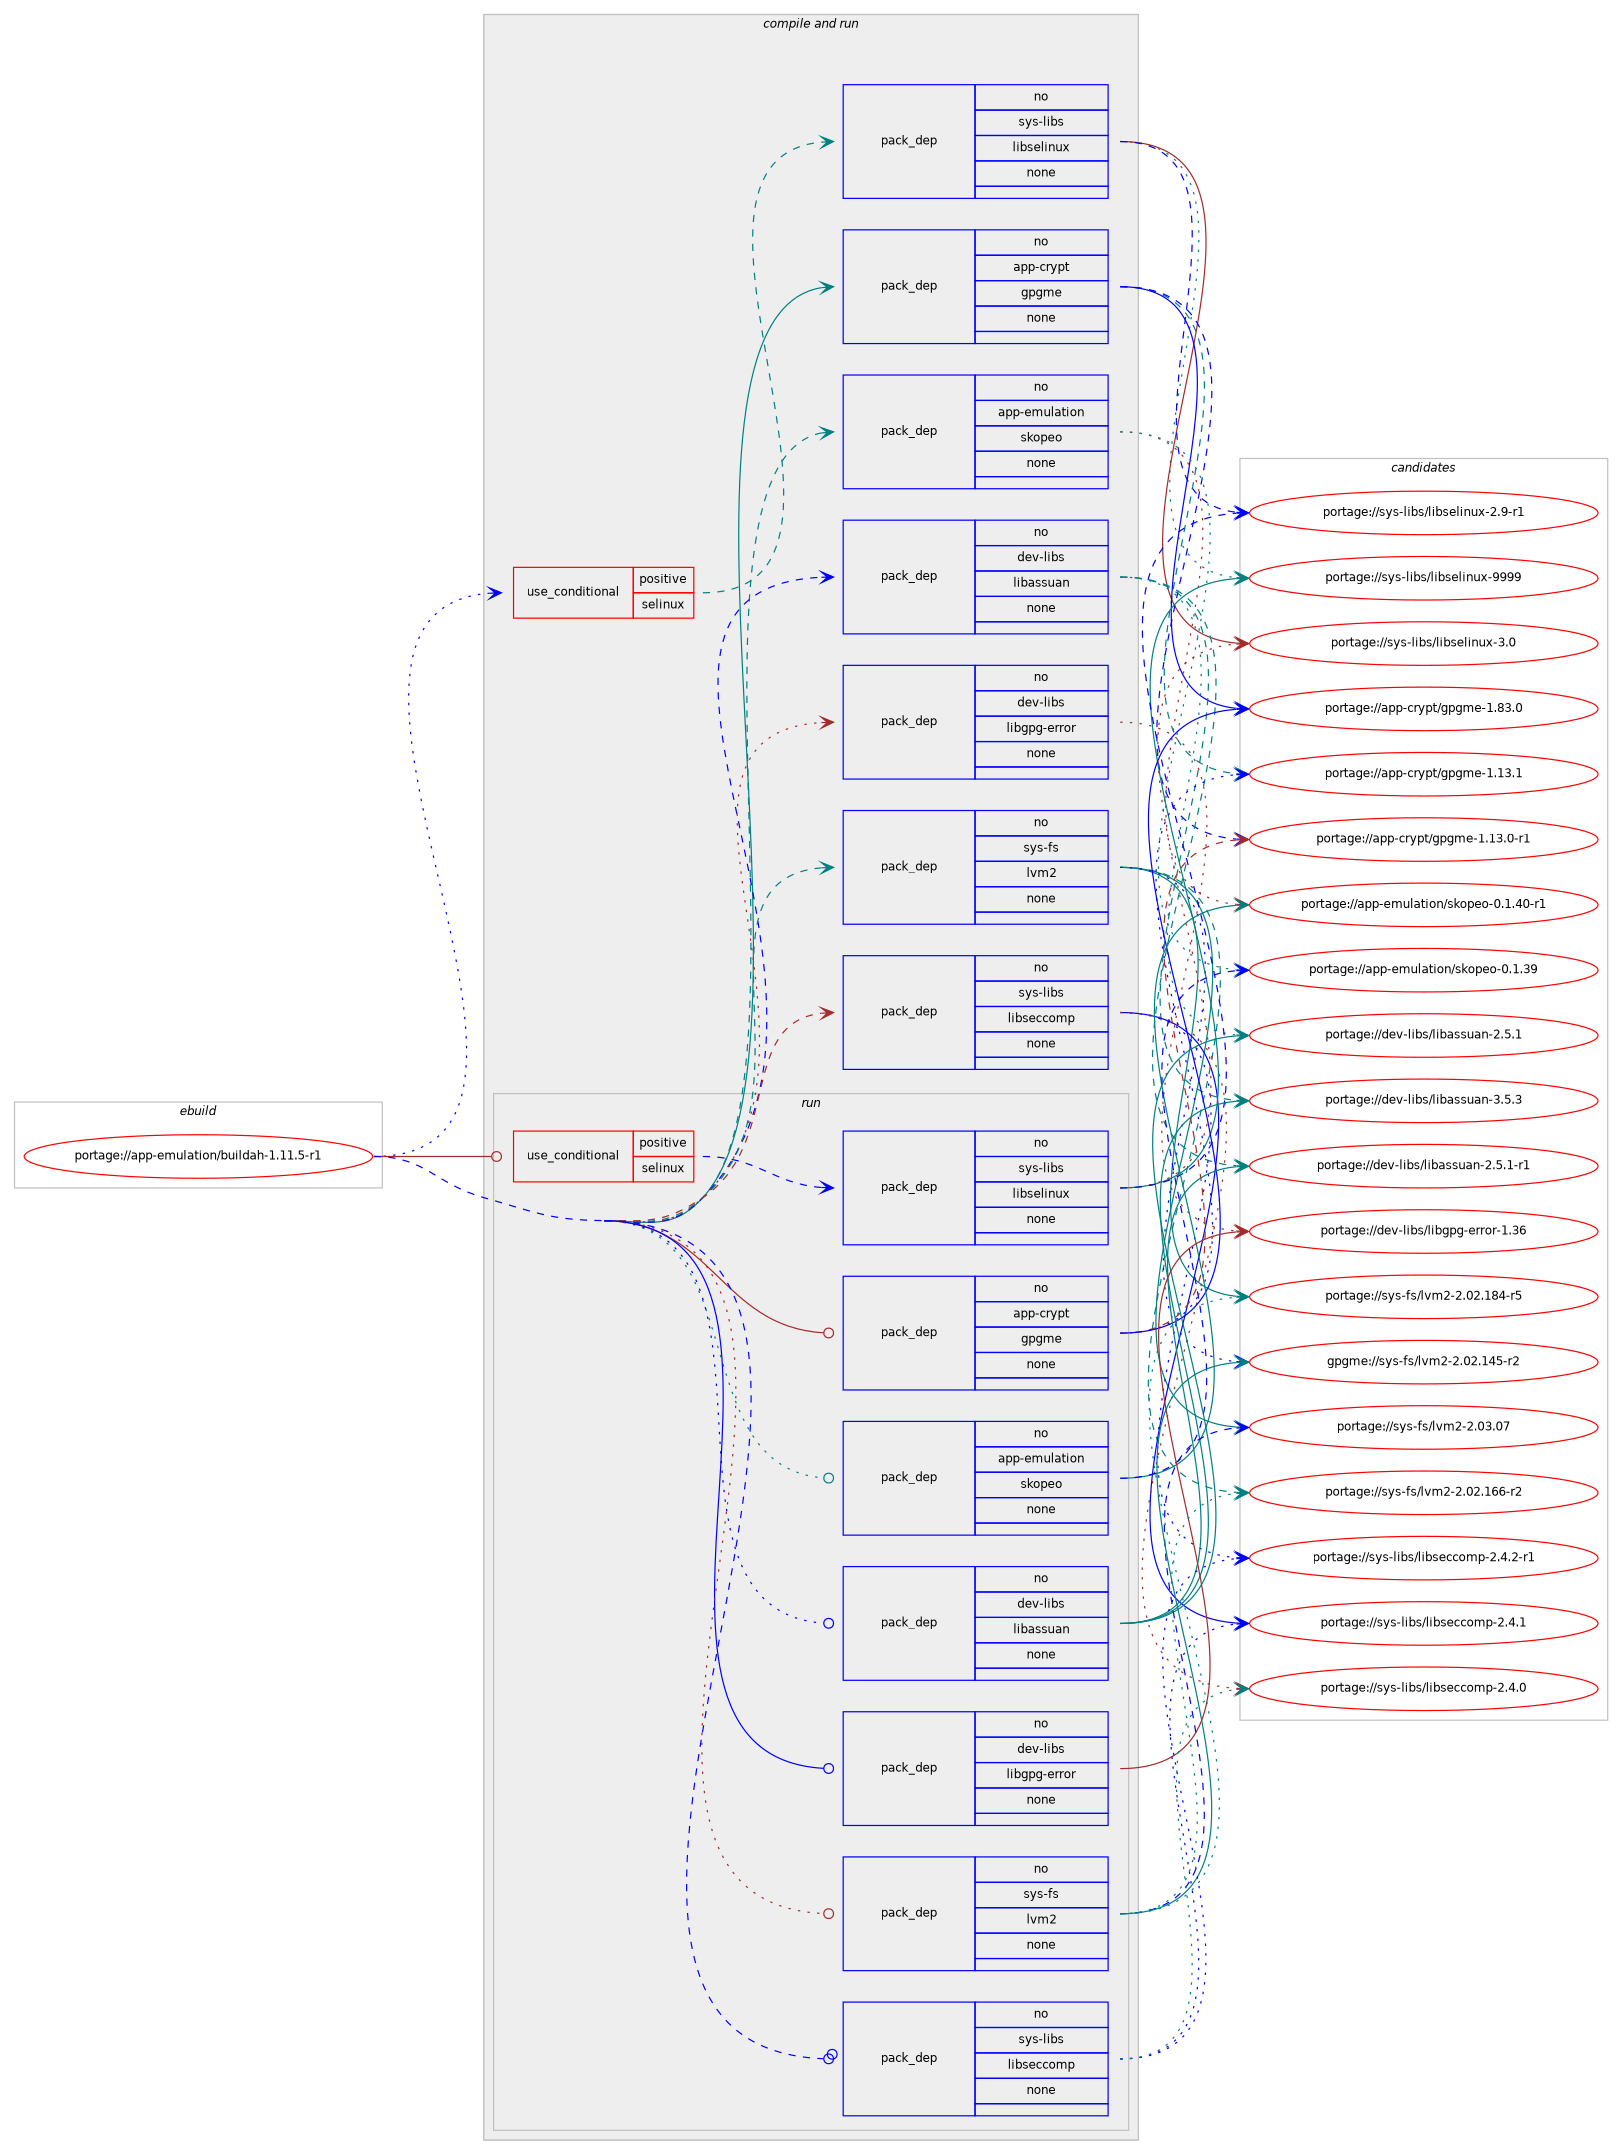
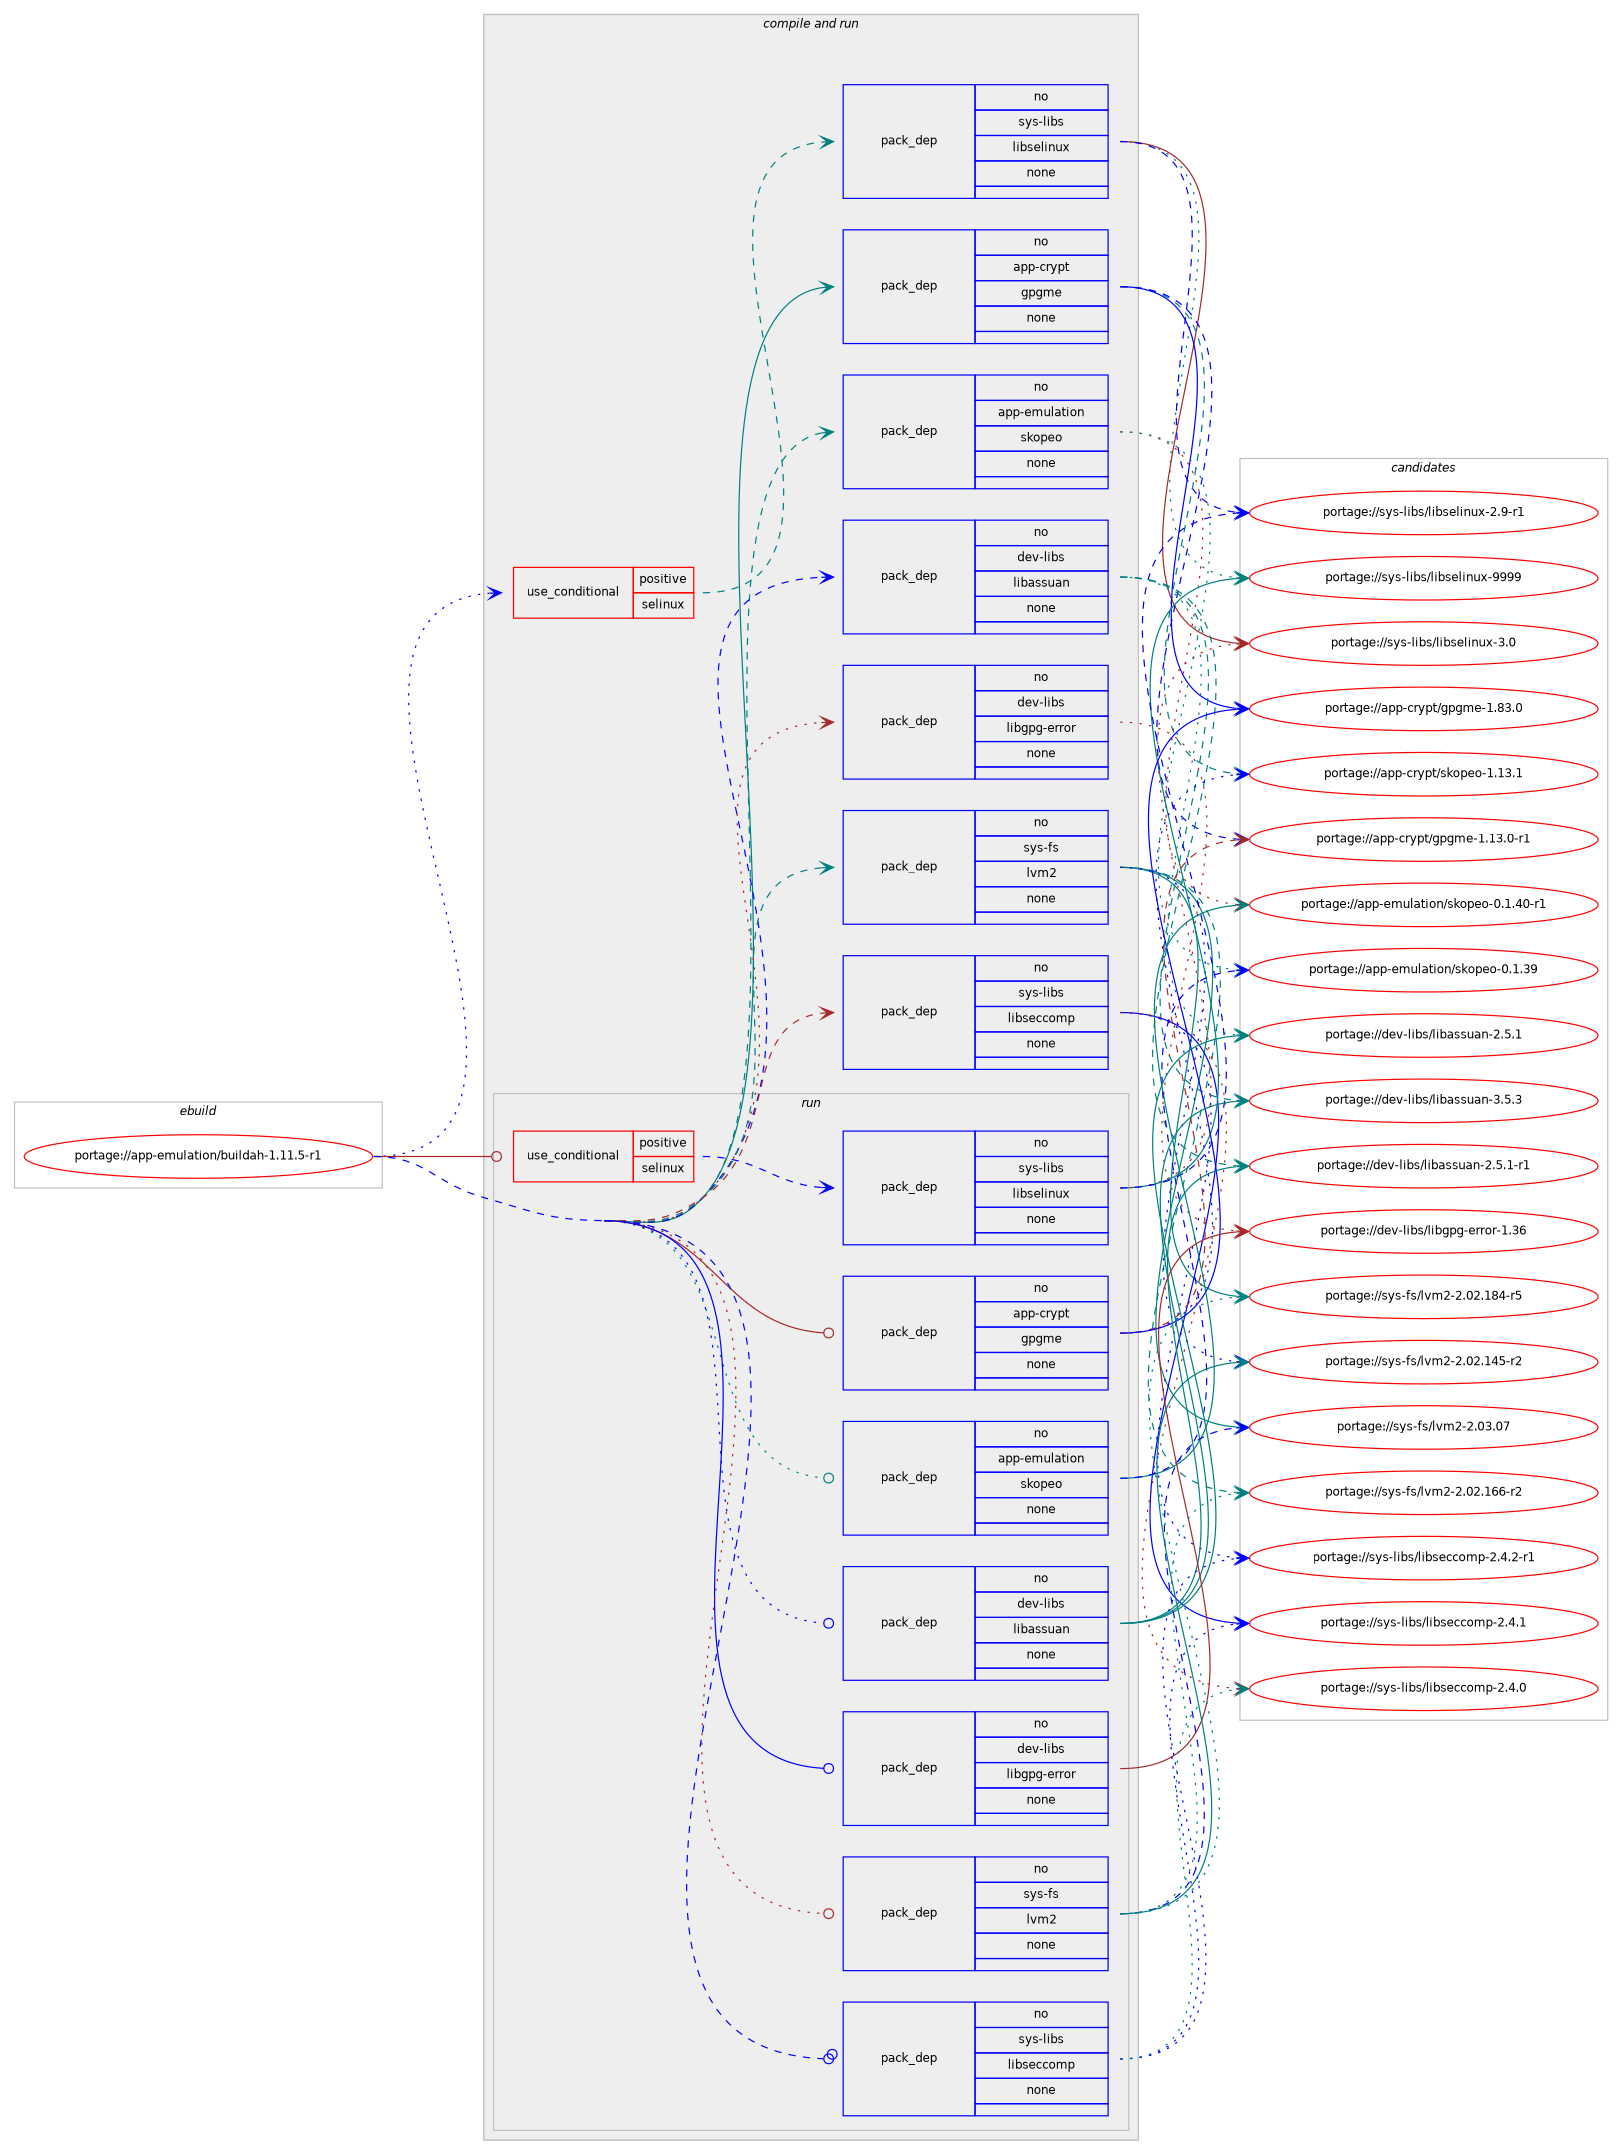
(1424, 774) -> (1424, 774)
(1424, 1362) -> (1424, 1362)
